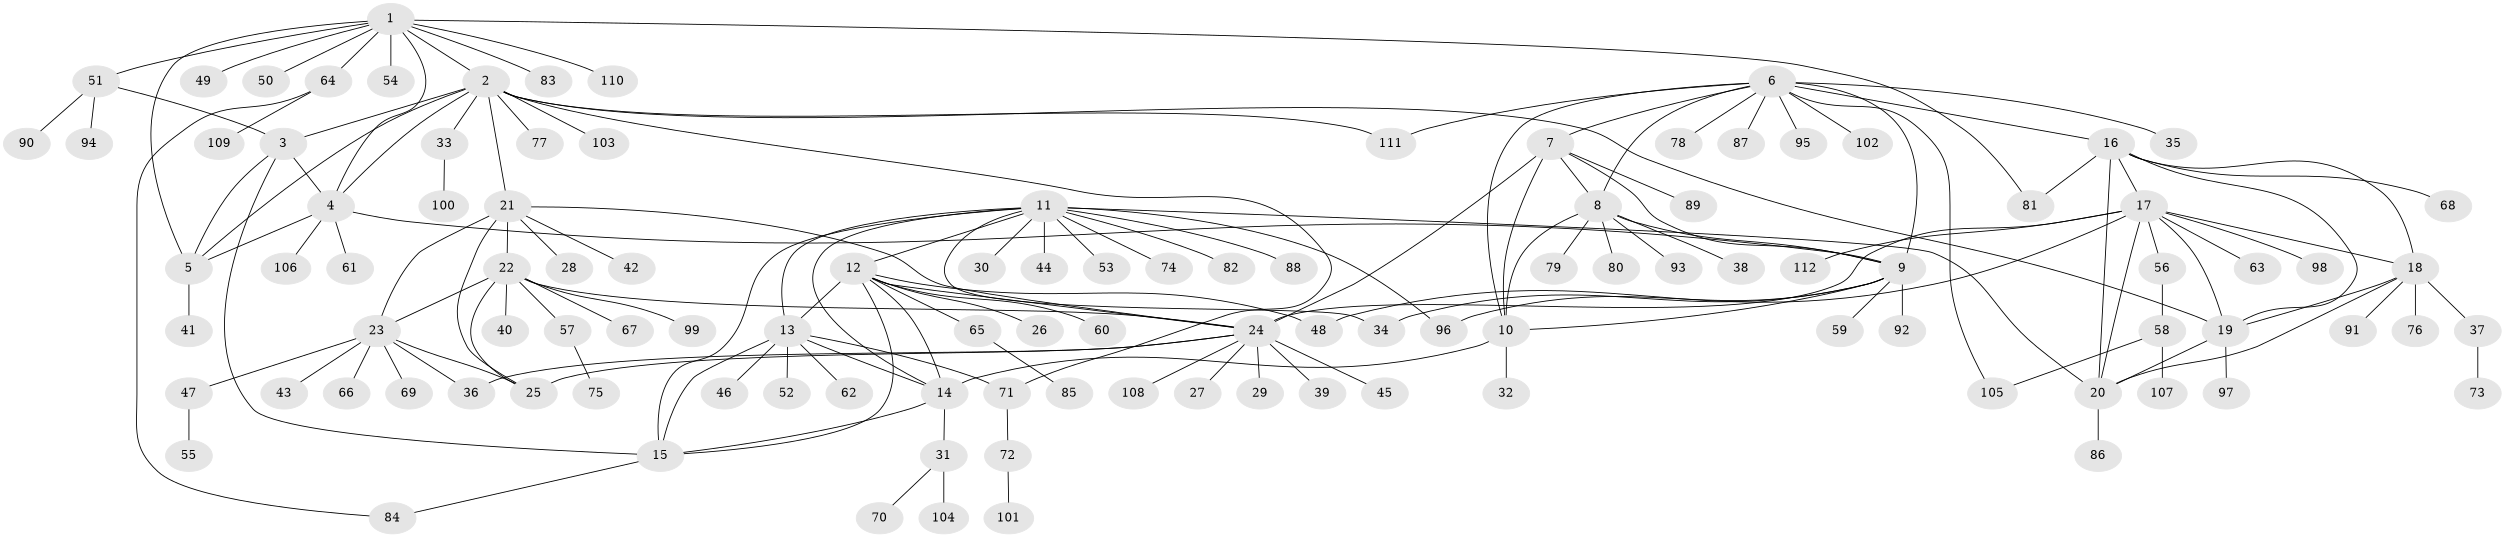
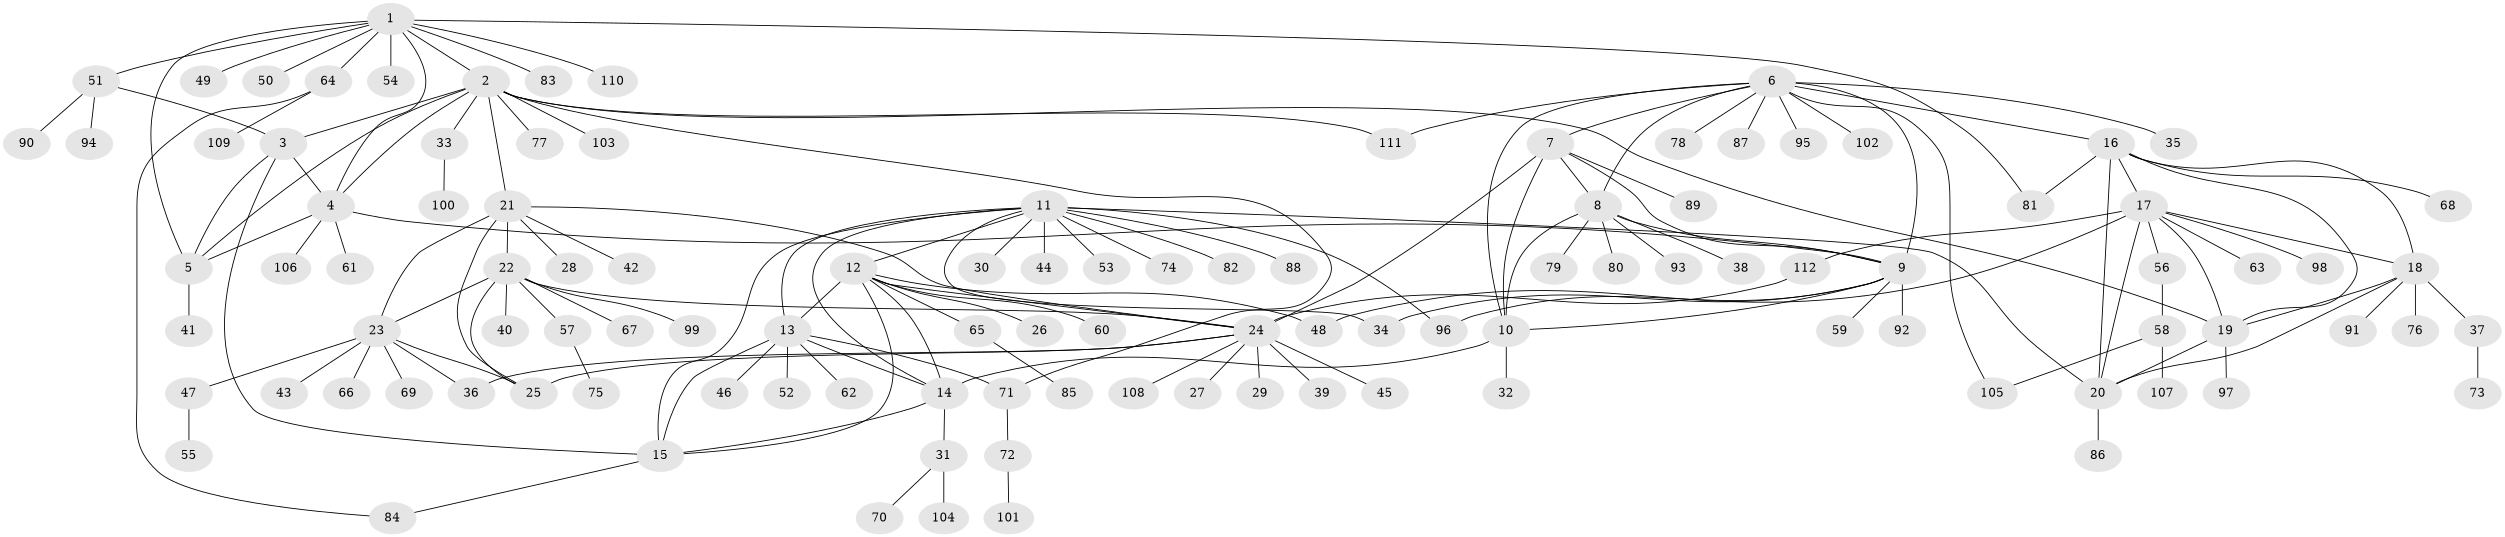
(1686, 306) -> (1595, 303)
